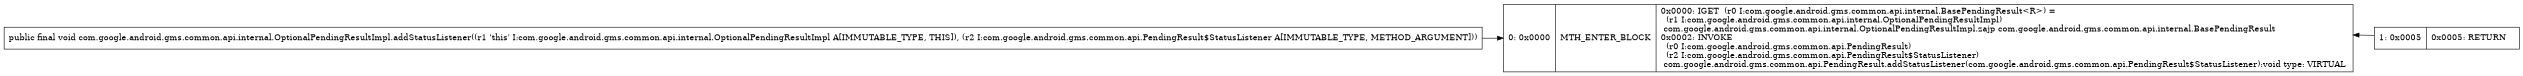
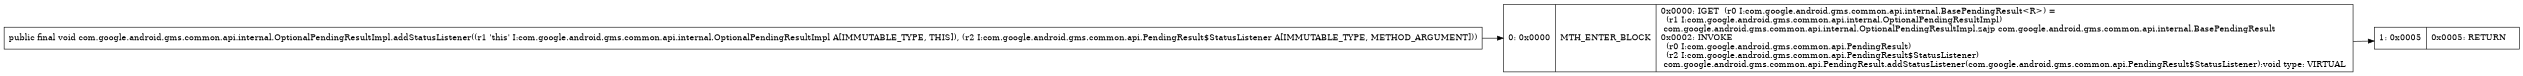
(2367, 35) -> (2361, 41)
